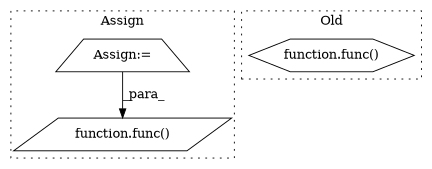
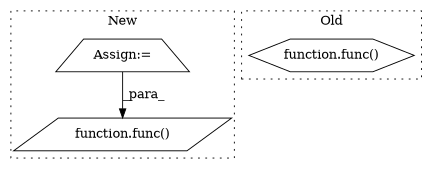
(123, 21) -> (123, 21)
